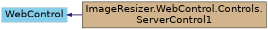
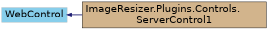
(174, 15) -> (174, 15)
